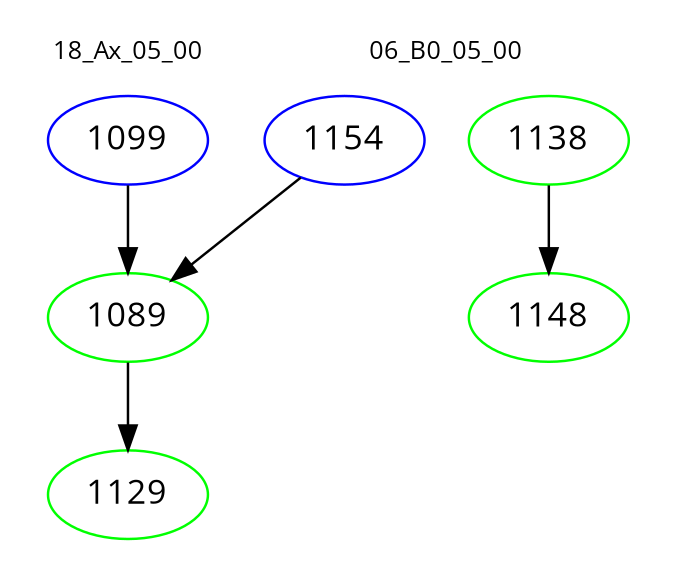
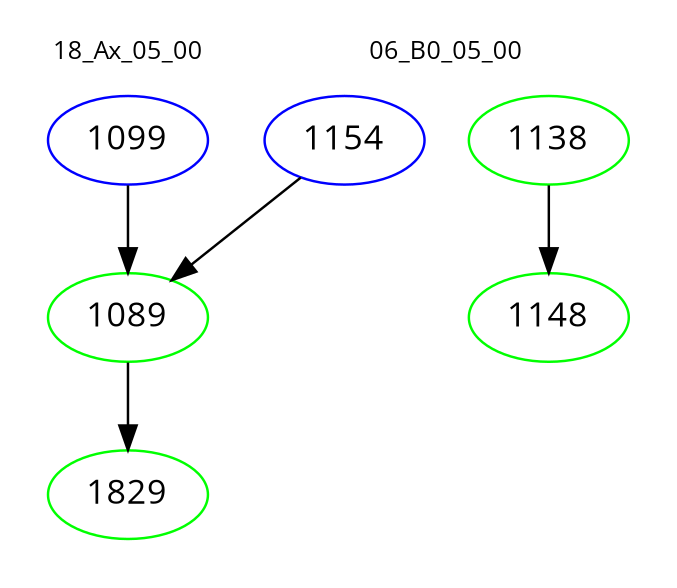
(128, 495) -> (128, 495)
